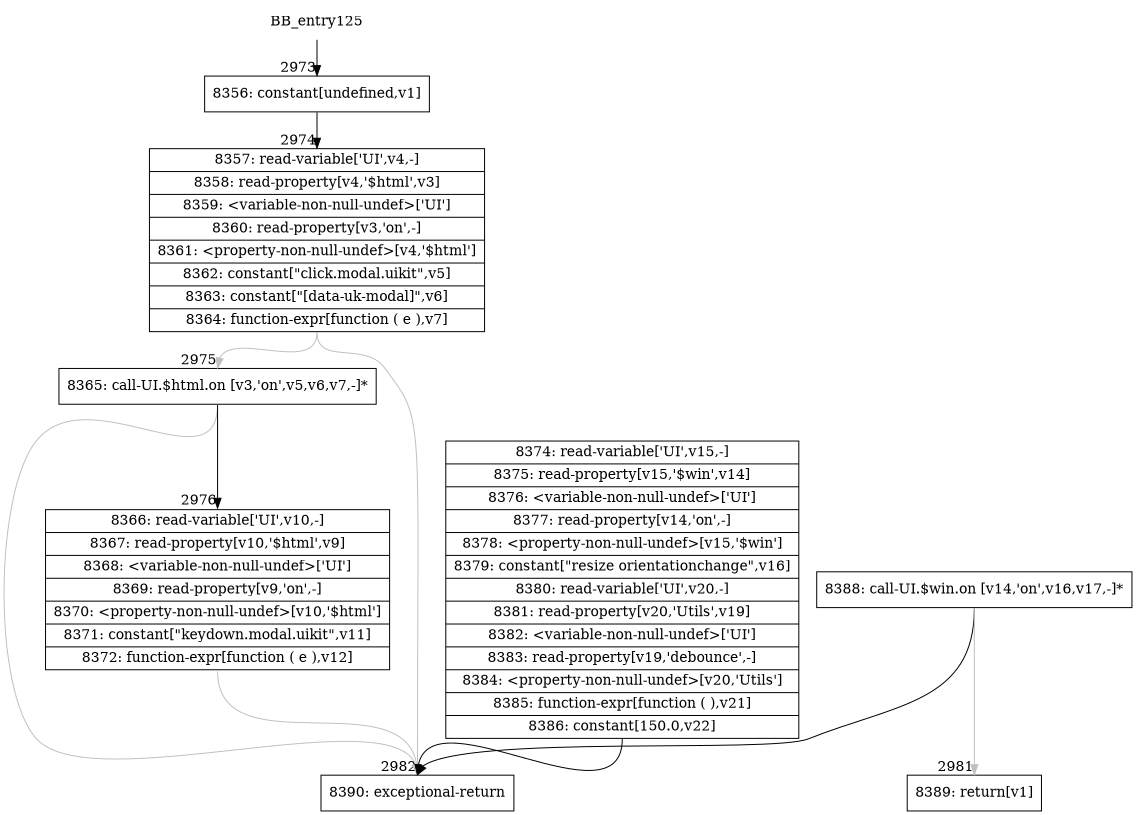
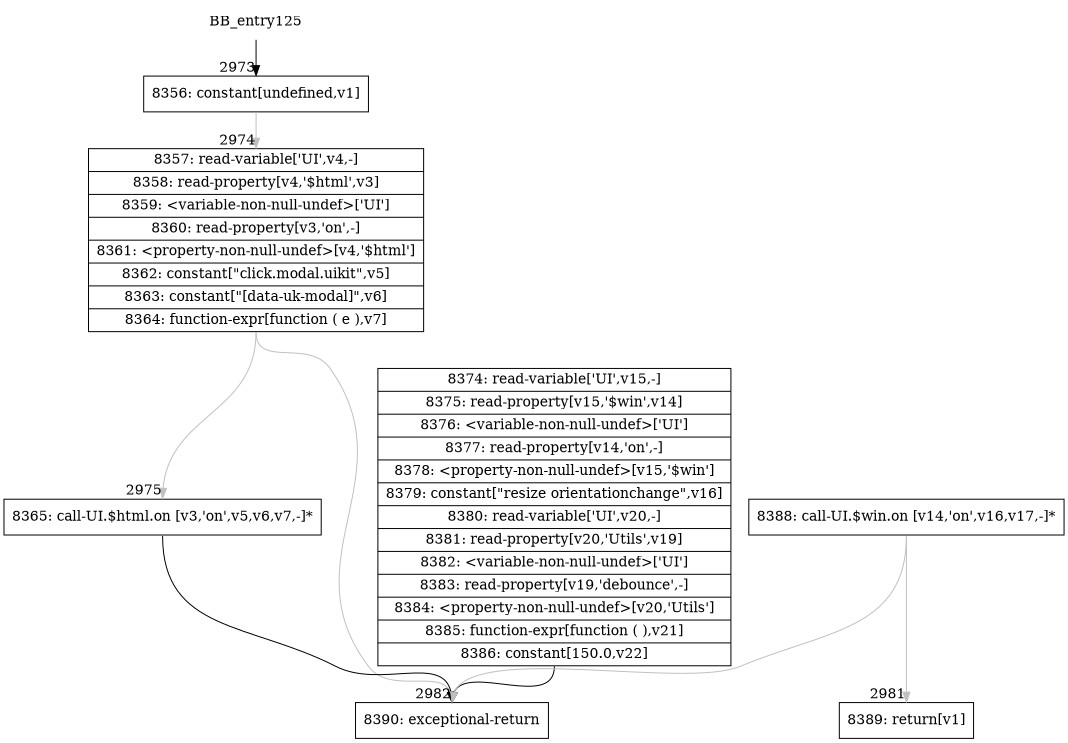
(317, 125) -> (256, 125)
(218, 590) -> none
(12, 681) -> (285, 645)
(730, 745) -> (709, 672)
